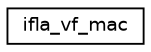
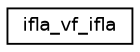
(76, 26) -> (70, 26)
